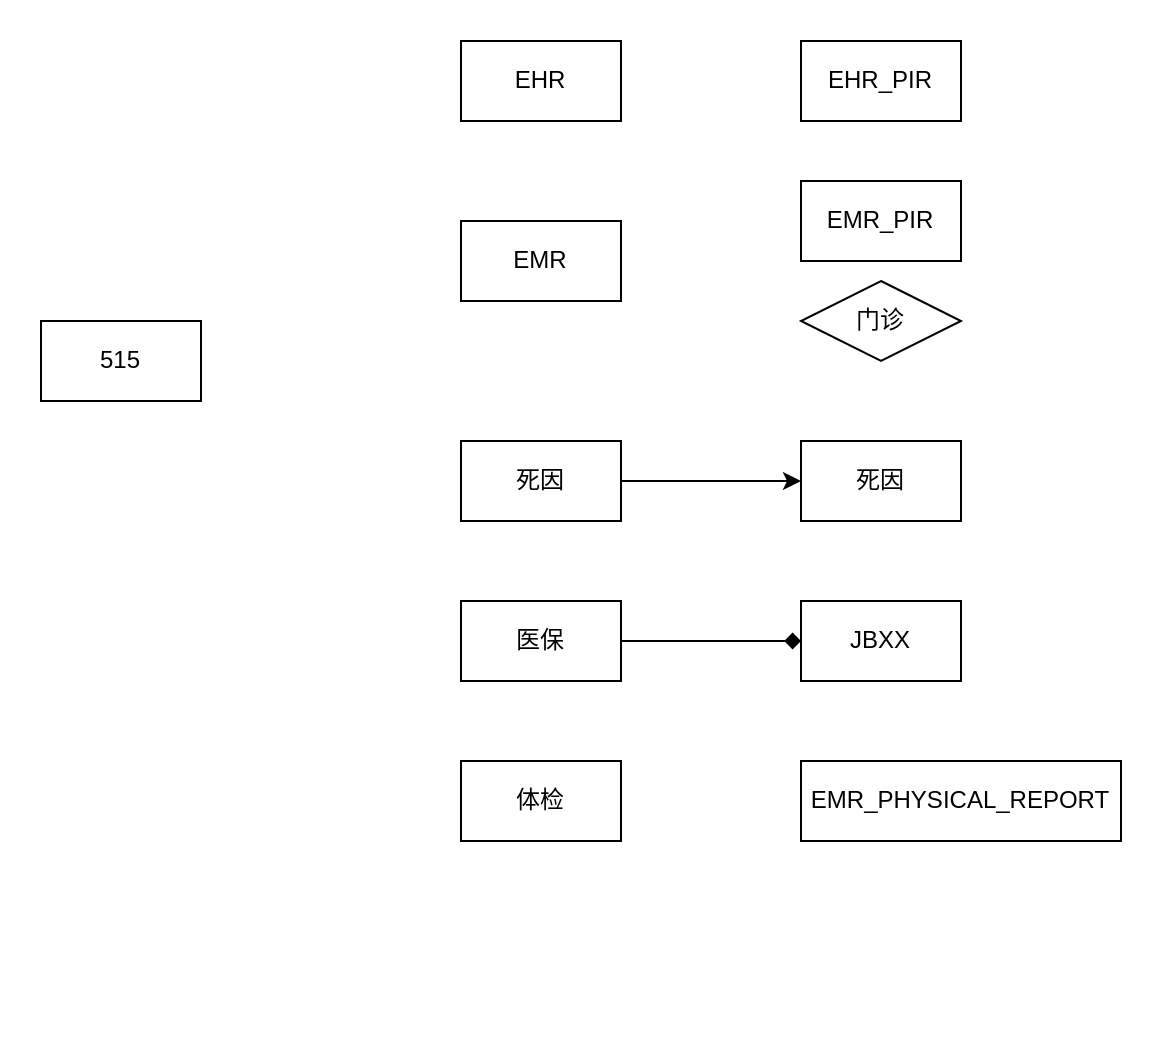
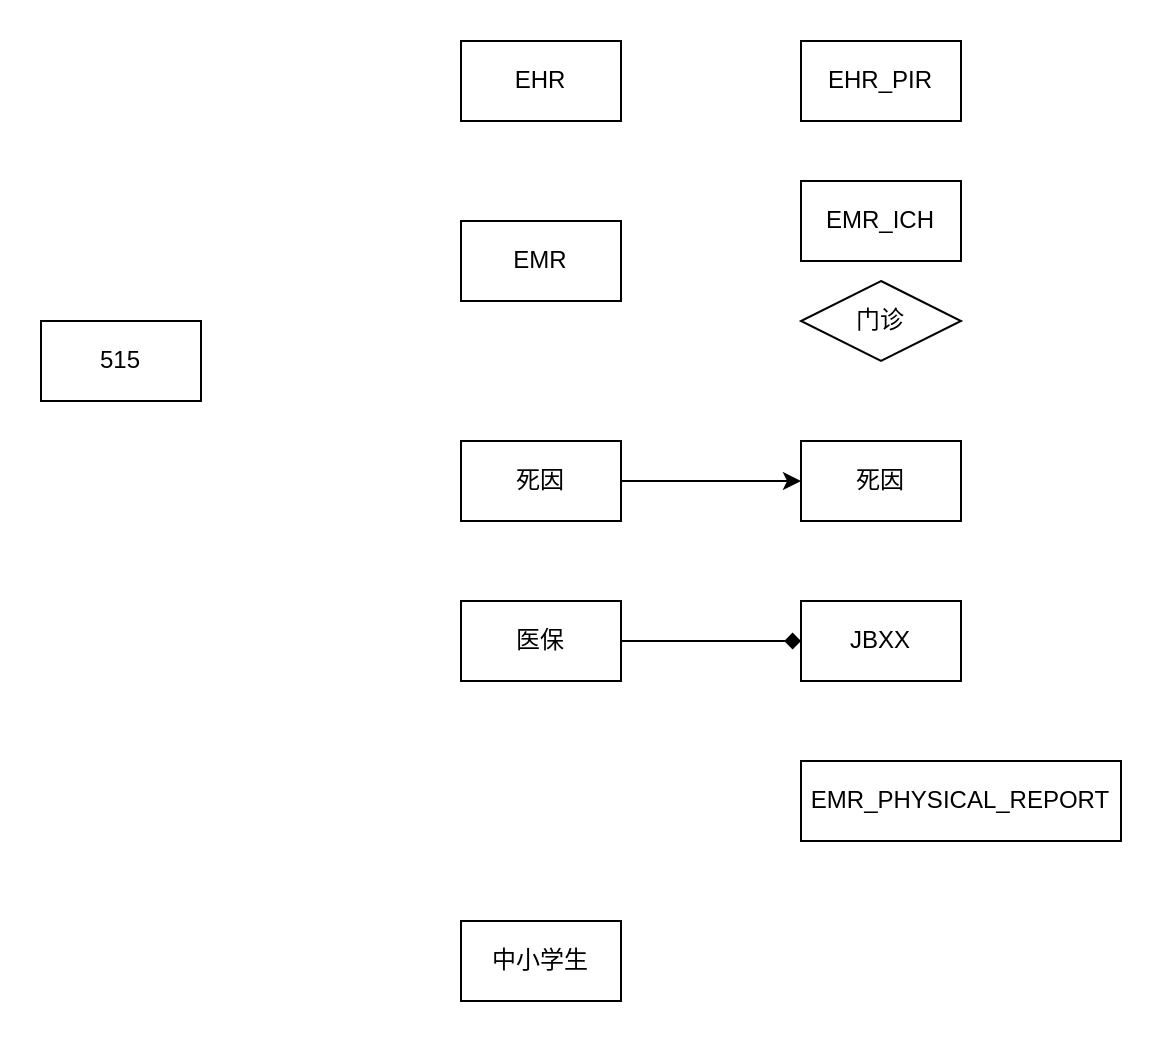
(881, 221) -> (881, 221)
(541, 801) -> none
none -> (541, 961)
